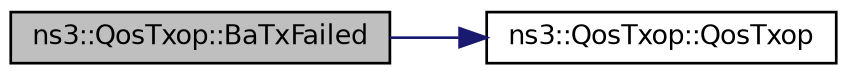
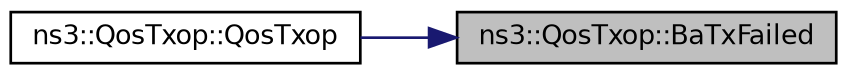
(424, 38) -> (394, 38)
